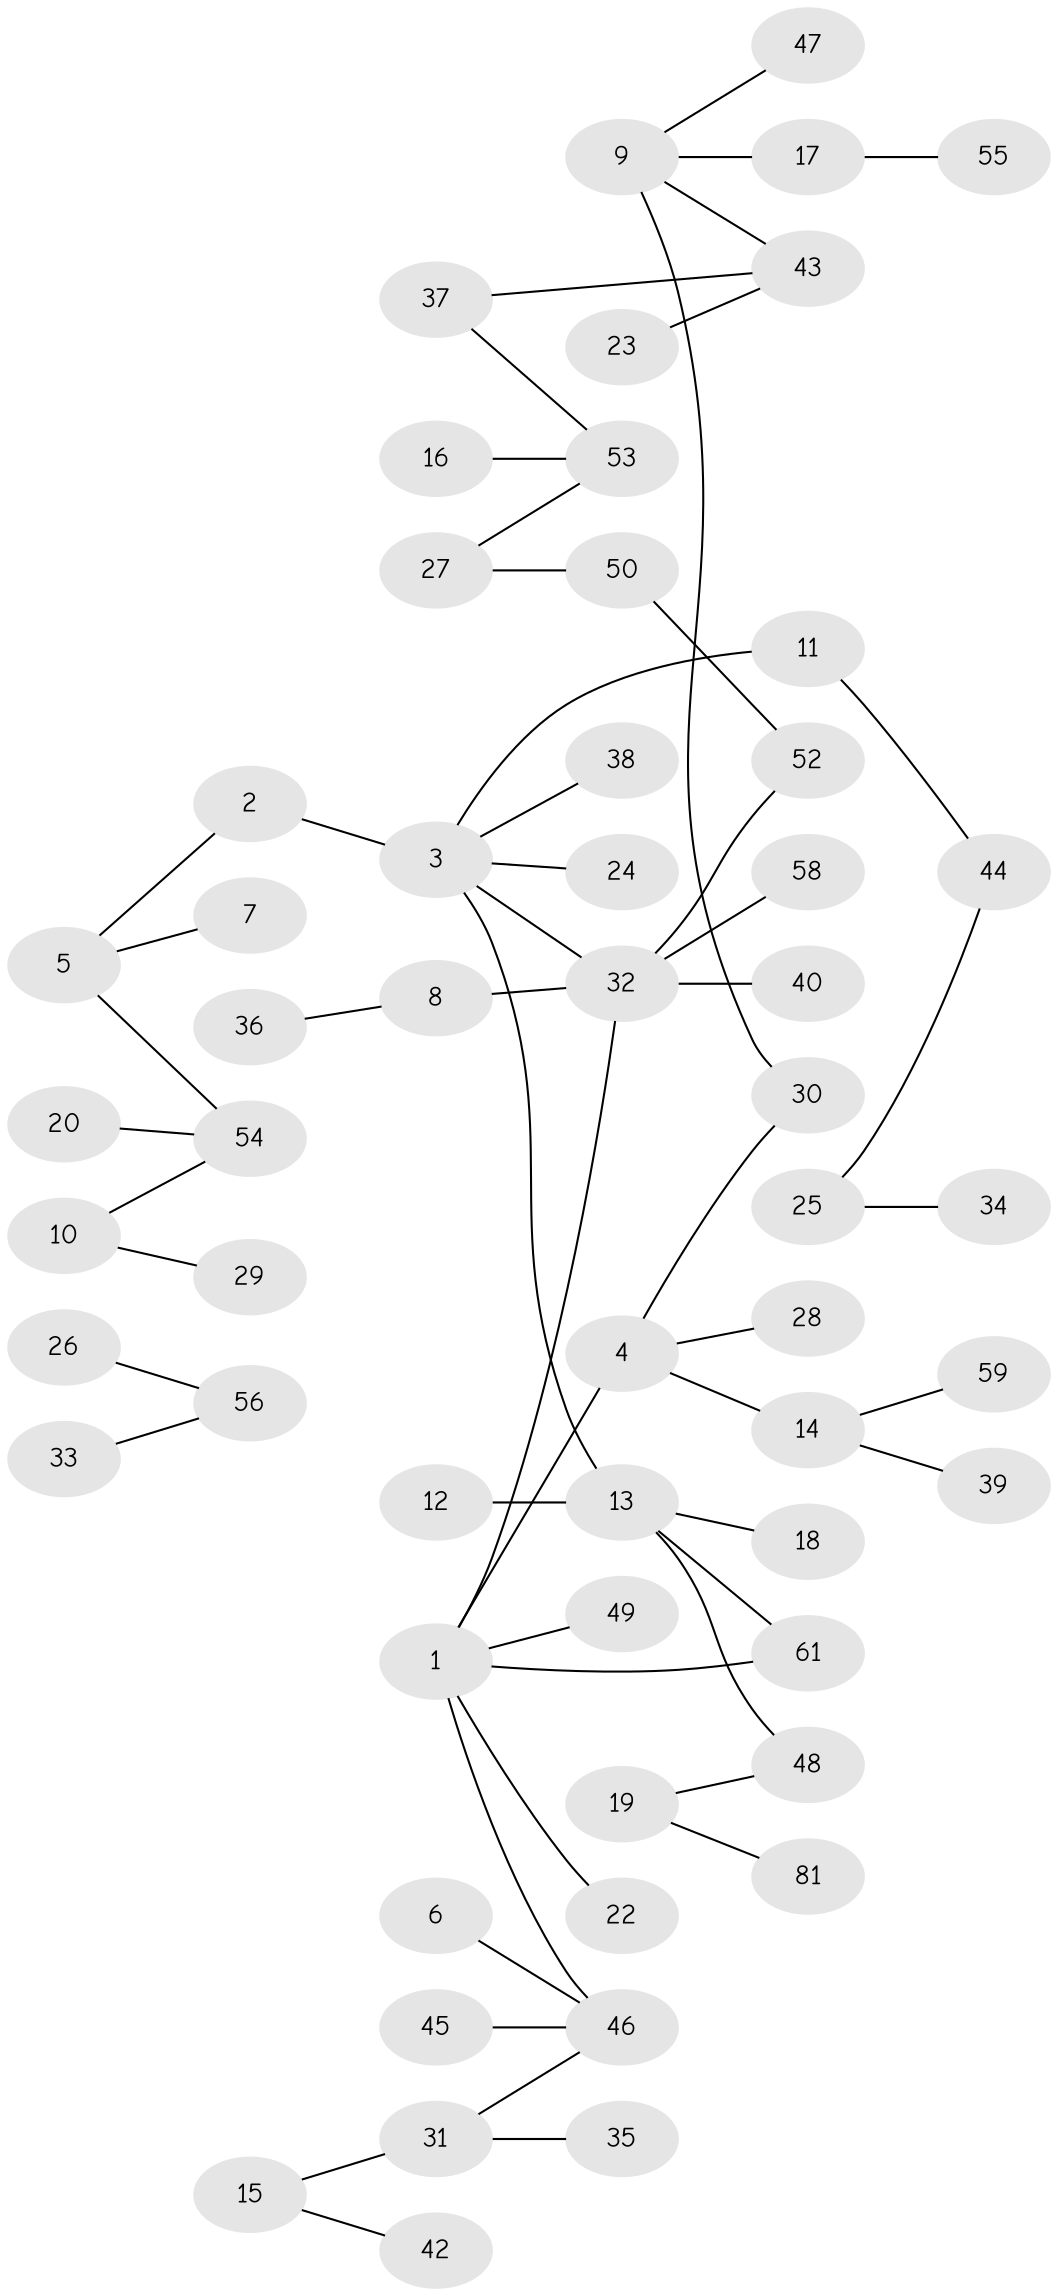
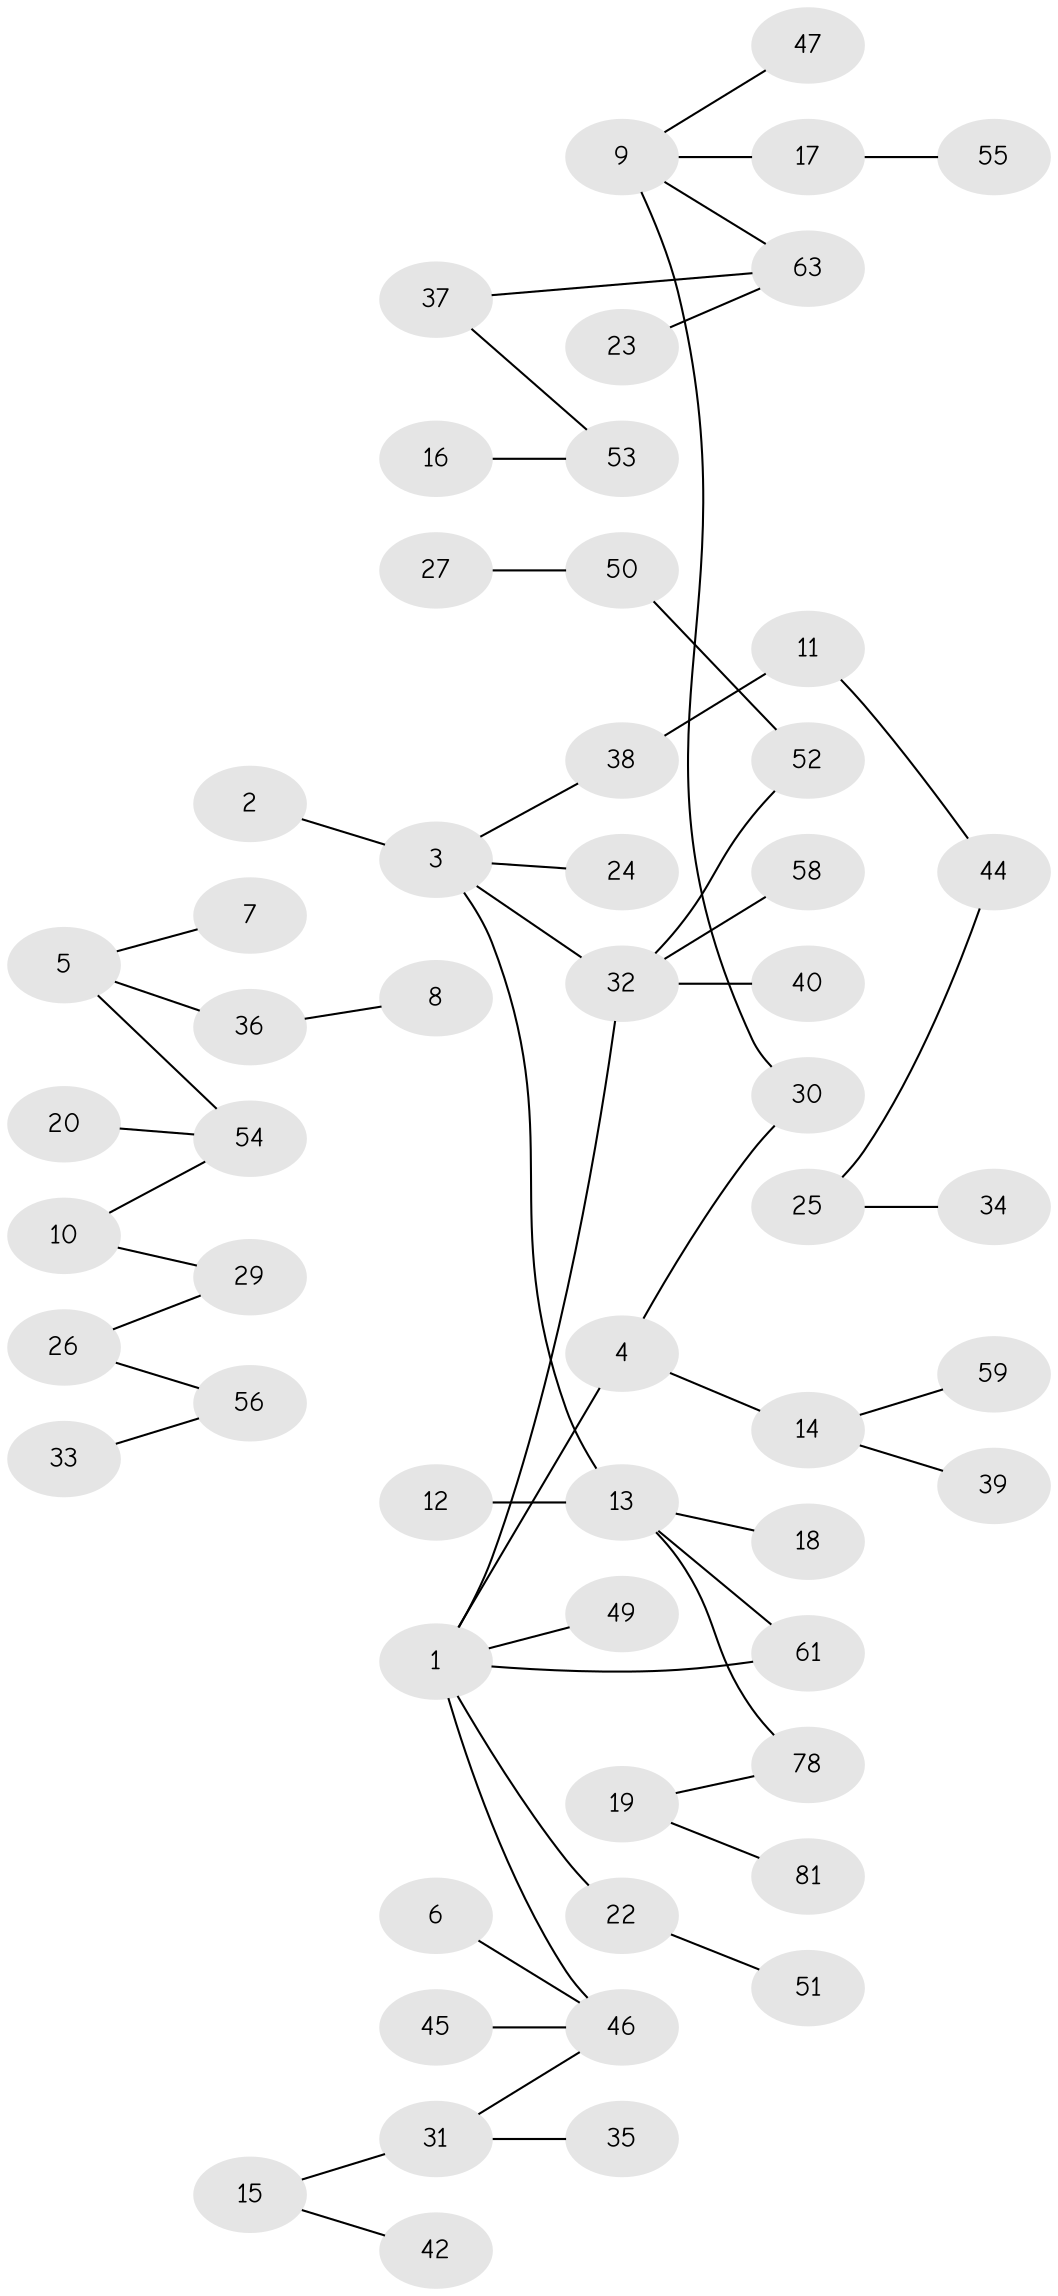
(808, 269) -> (808, 269)
(529, 515) -> none
(580, 697) -> (715, 705)
(157, 884) -> (157, 996)
(529, 991) -> none
none -> (157, 1312)
(808, 1319) -> none
(808, 1765) -> (808, 1765)
none -> (808, 1988)
